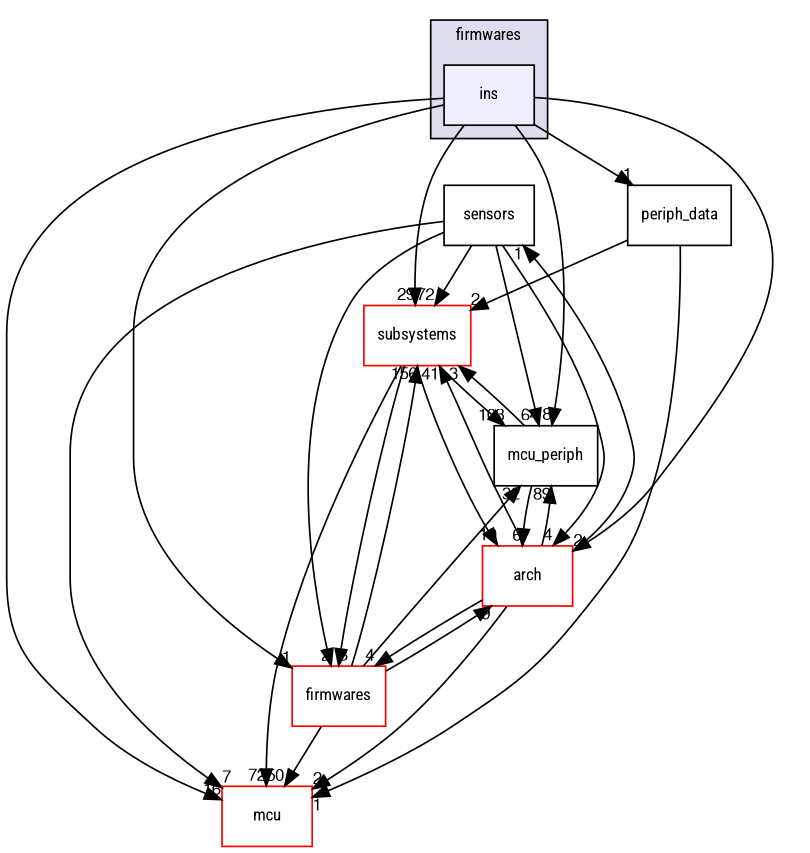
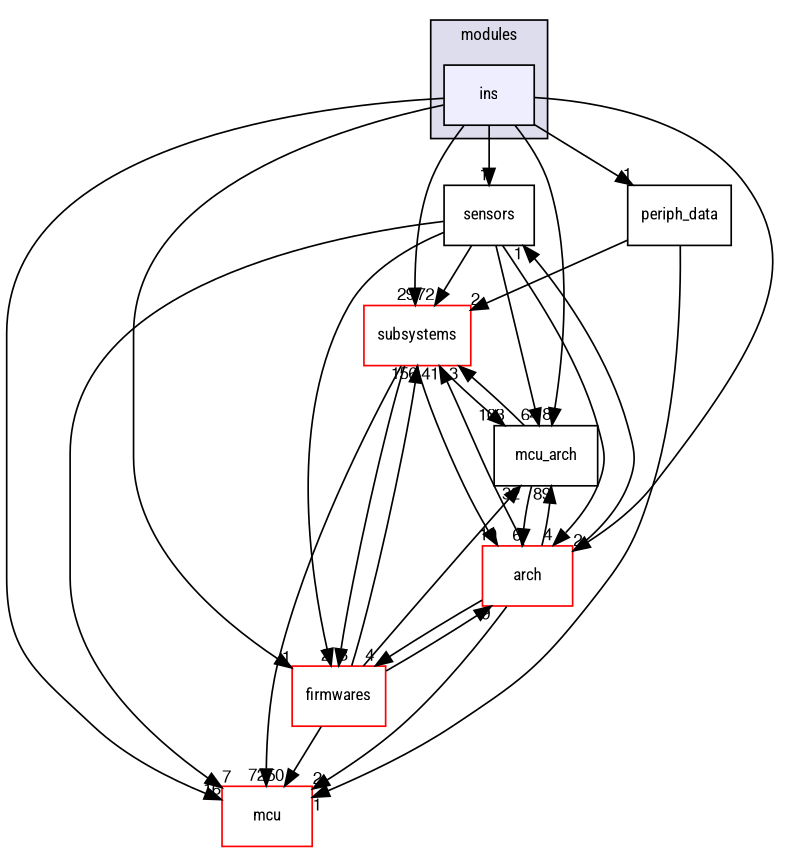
(489, 36) -> (489, 36)
none -> (489, 149)
(546, 456) -> (546, 456)
